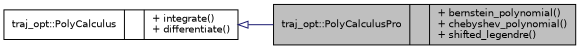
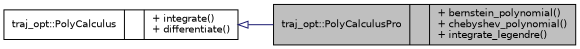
(487, 35) -> (493, 35)
